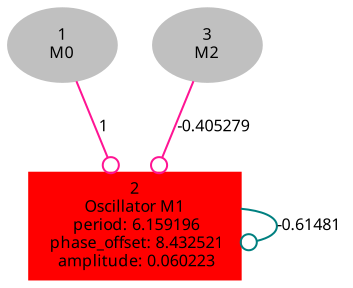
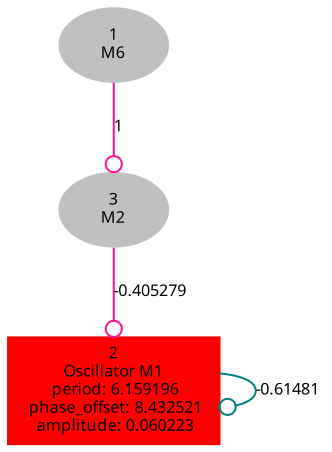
(62, 53) -> (114, 53)
(92, 119) -> (114, 119)
